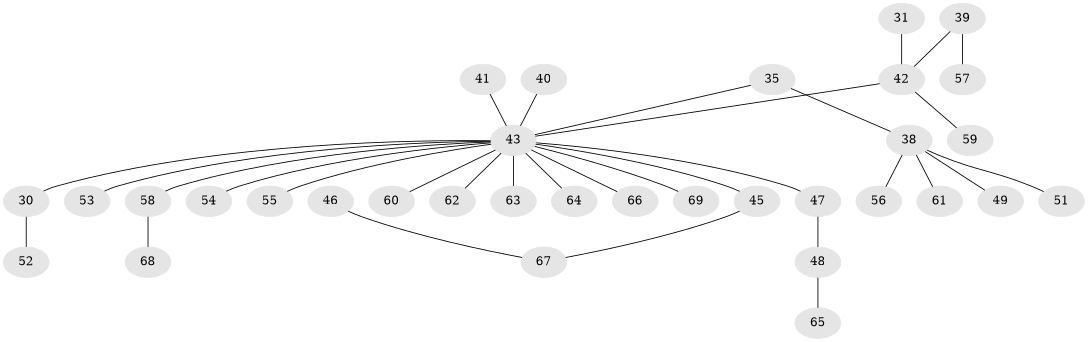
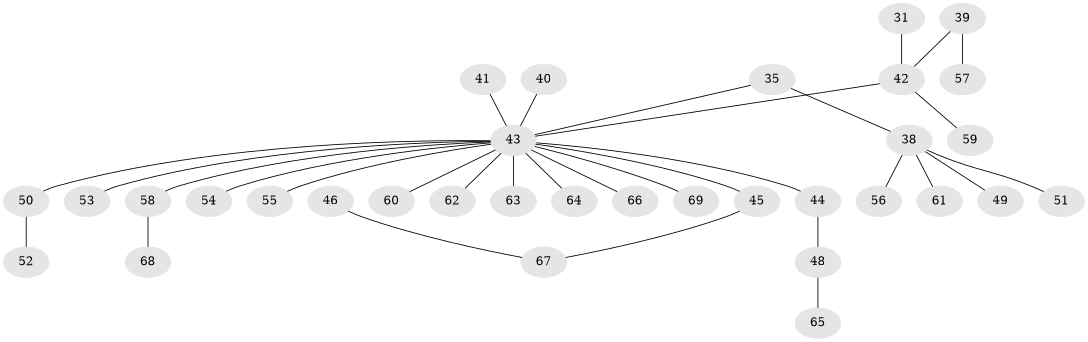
(26, 201) -> (26, 201)
(818, 201) -> (818, 201)
